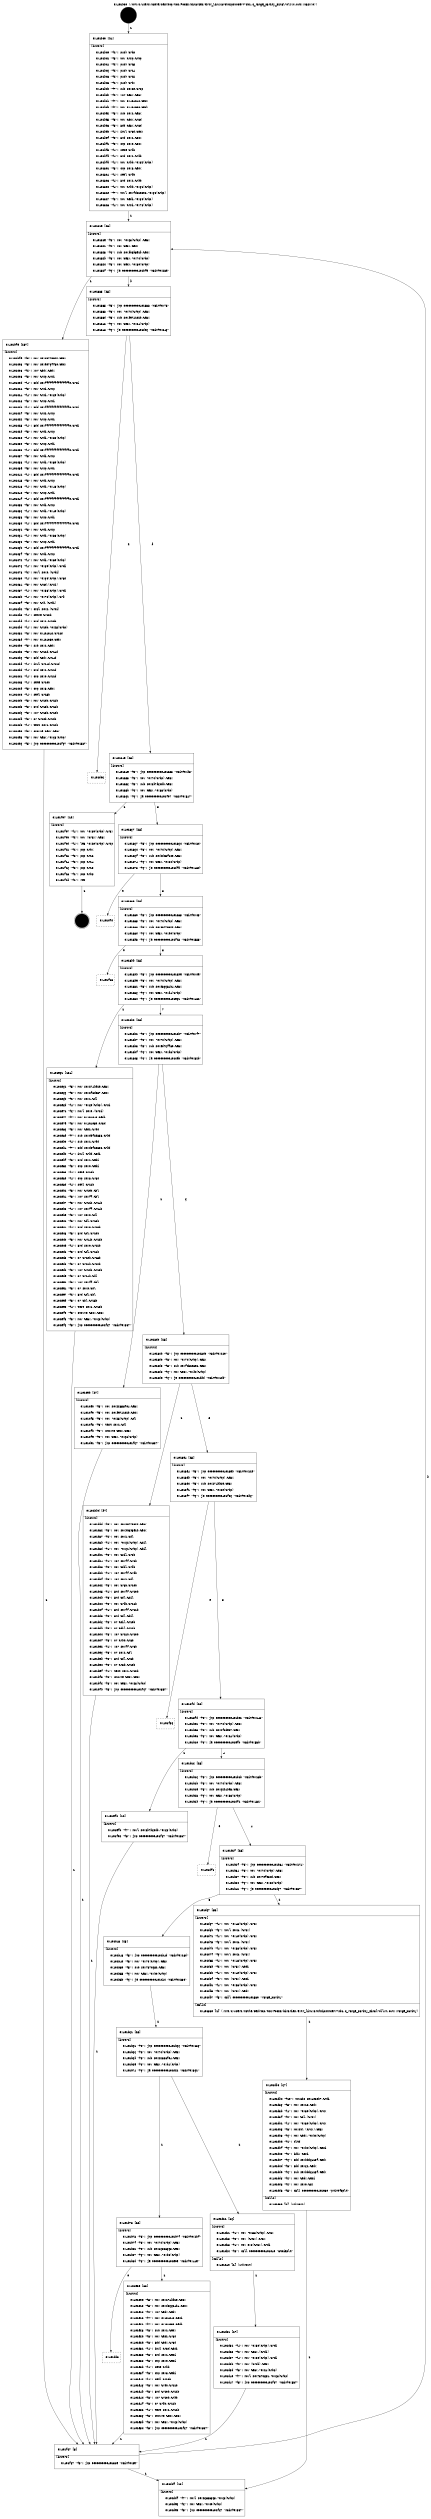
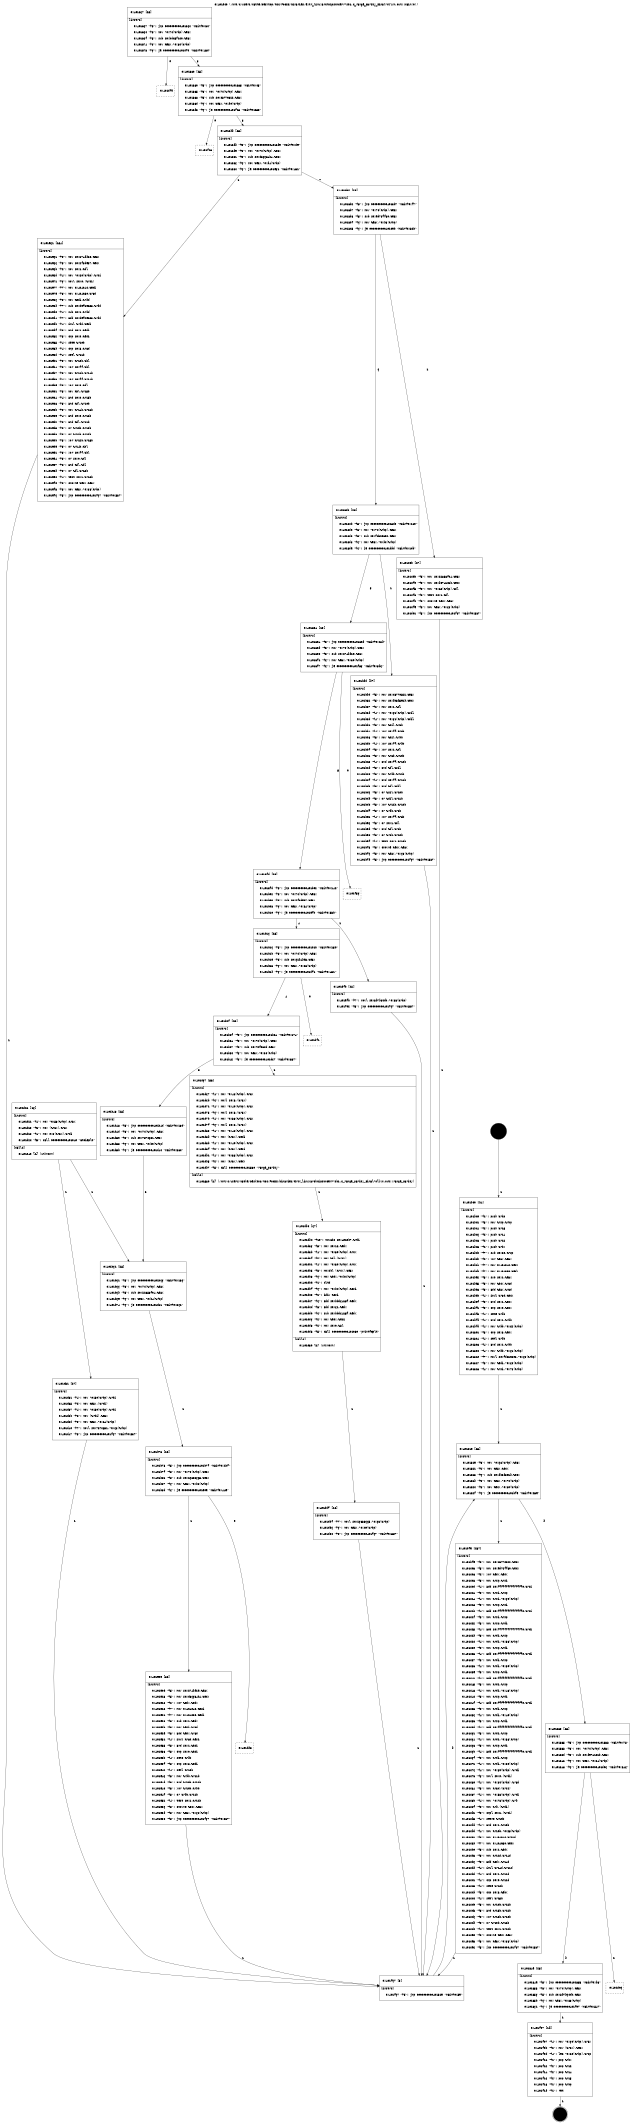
(156, 812) -> none
(205, 2144) -> (99, 1210)
(142, 2474) -> (387, 1757)
